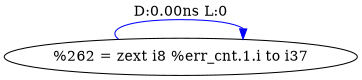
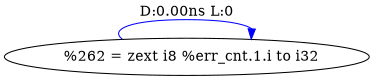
(181, 57) -> (187, 57)
